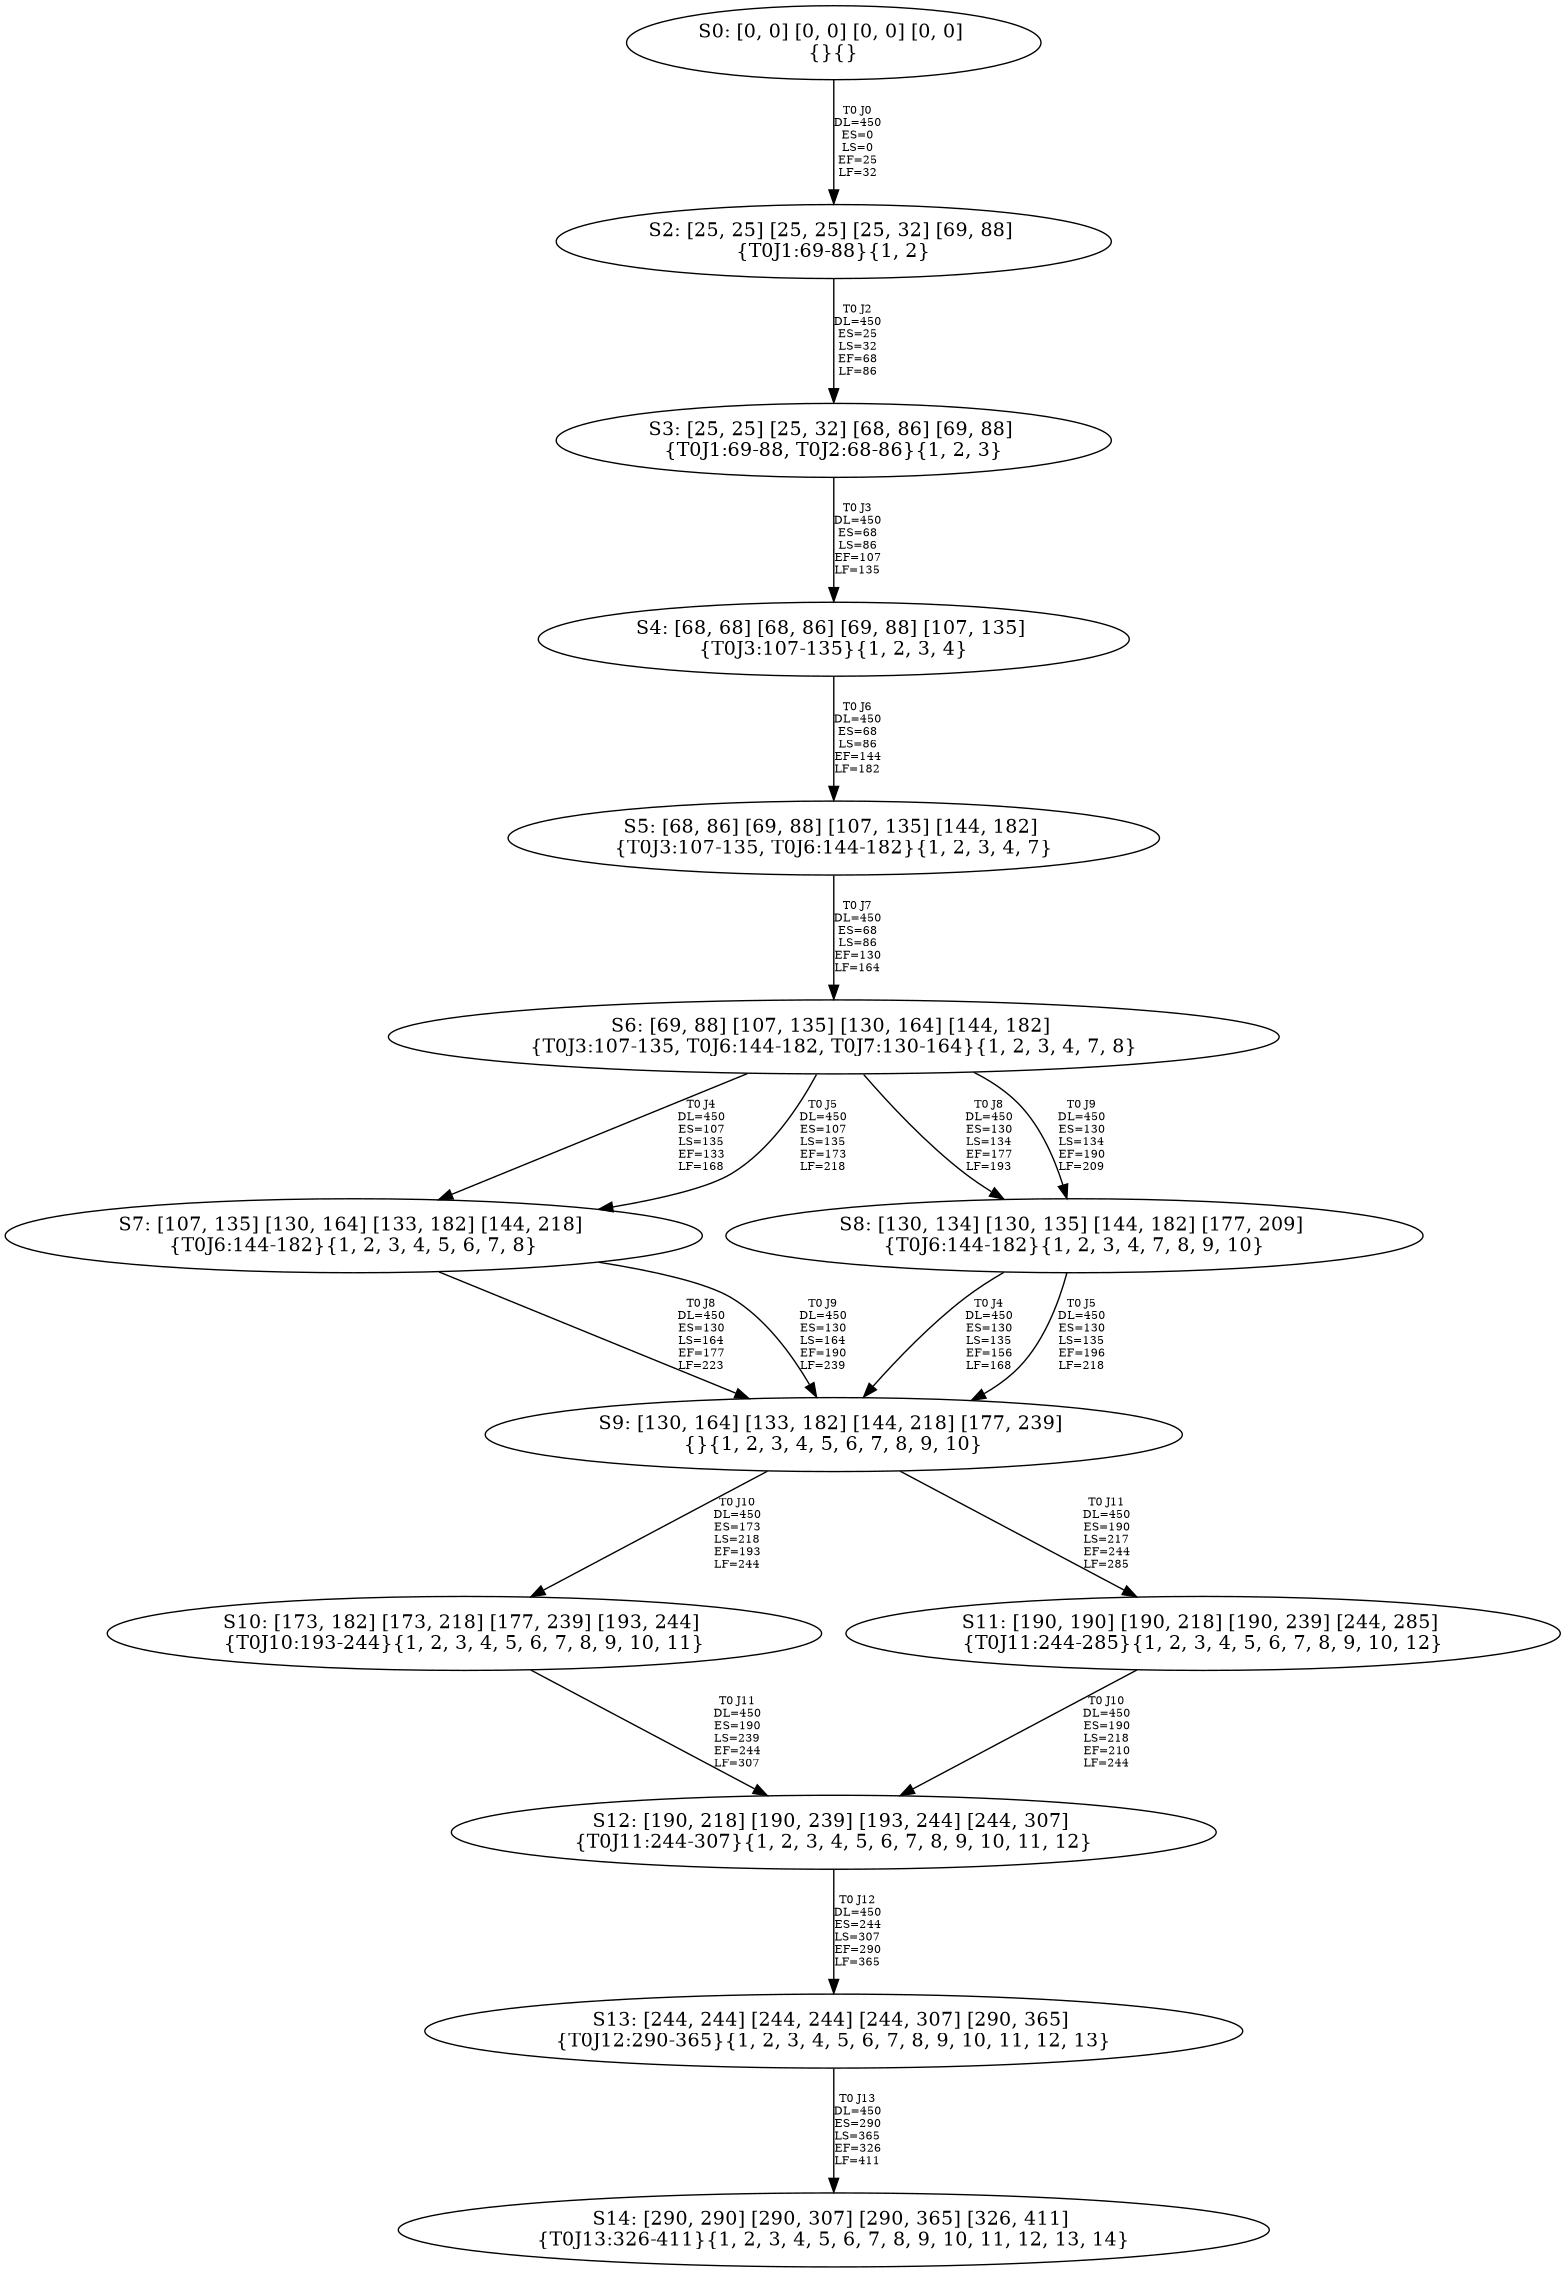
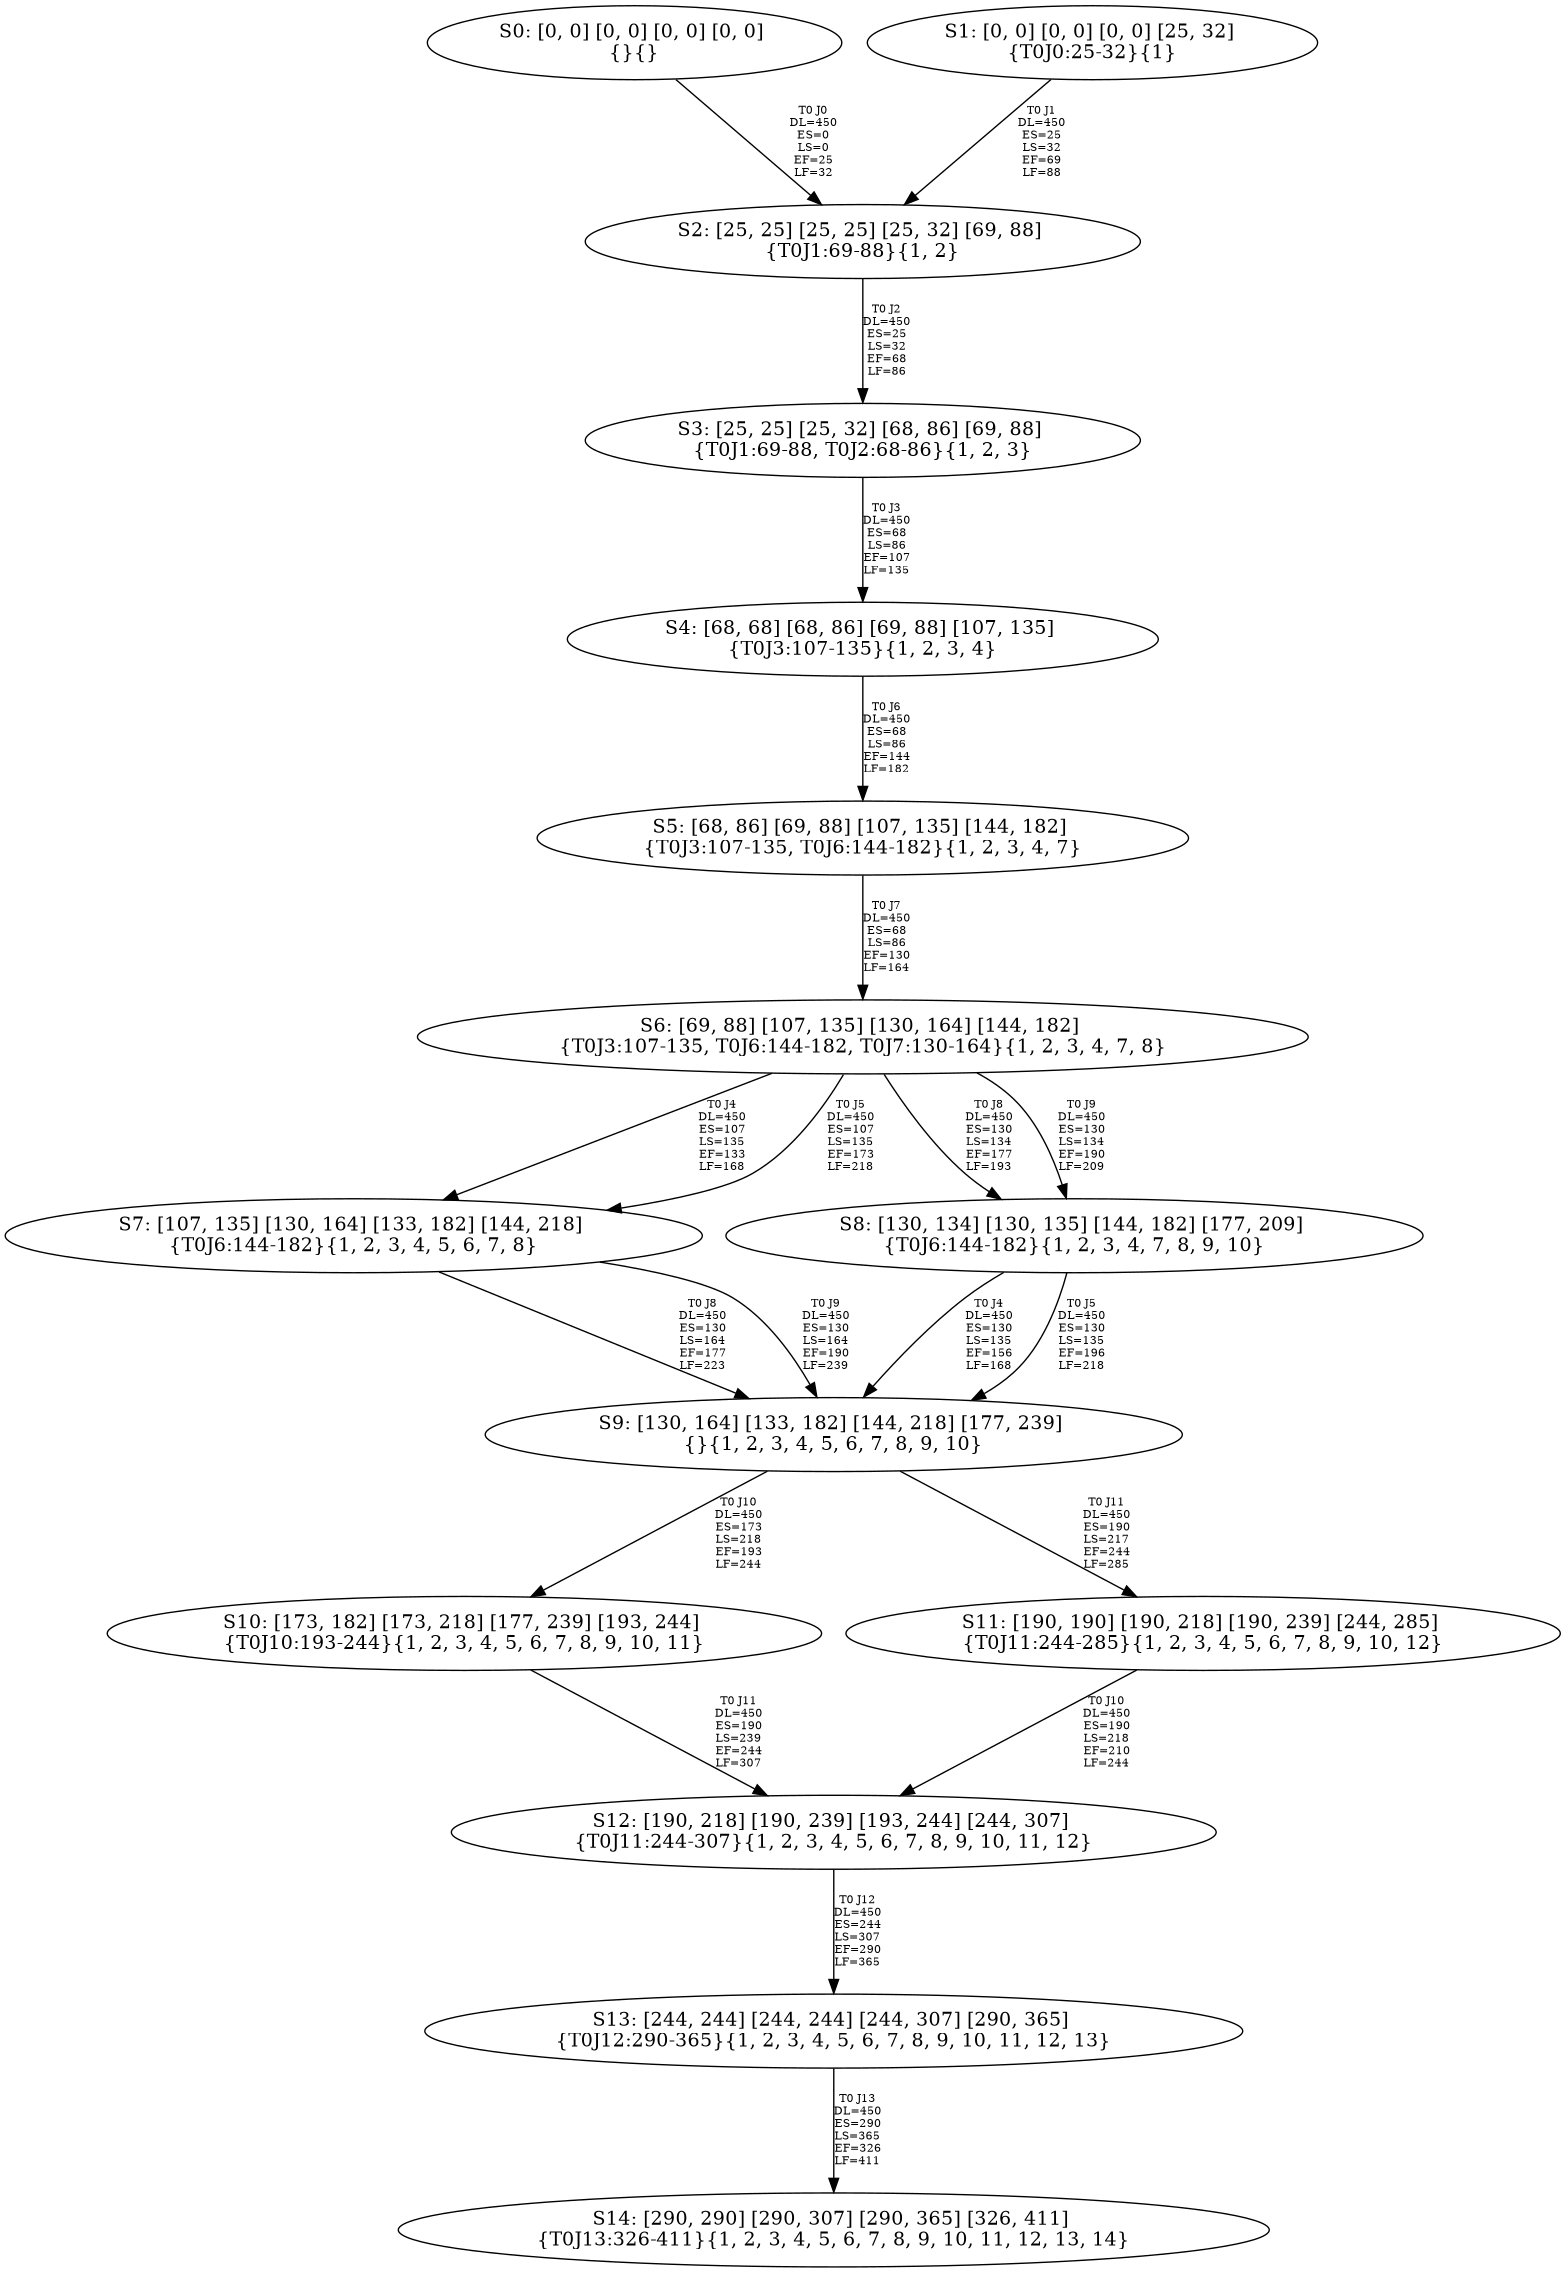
none -> (1092, 43)
